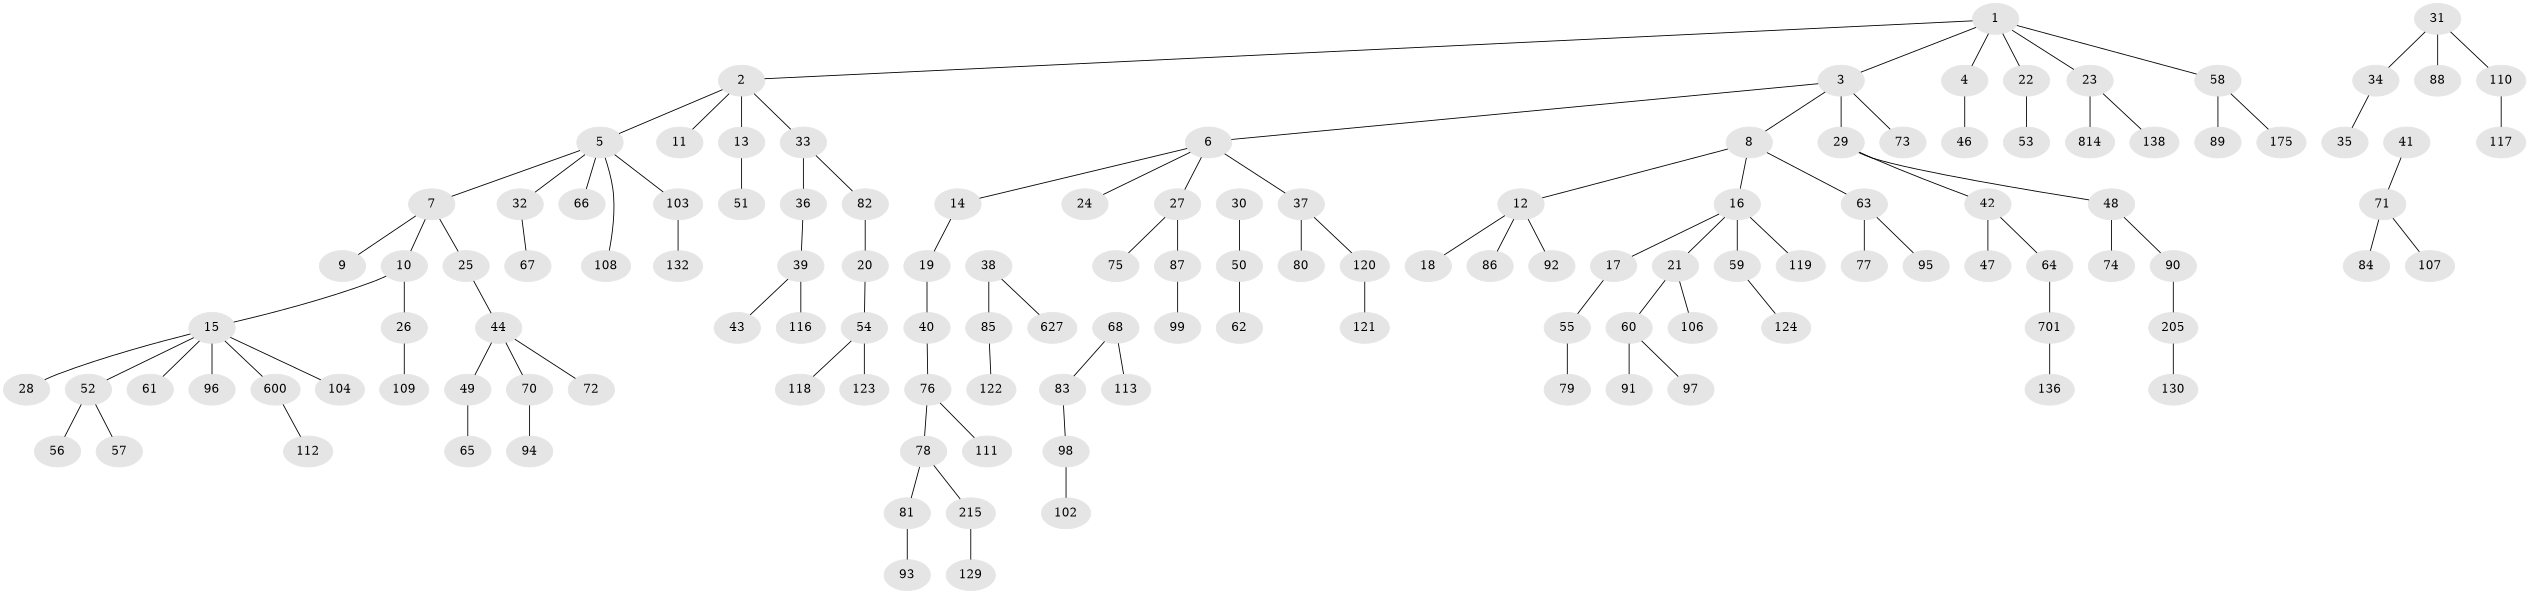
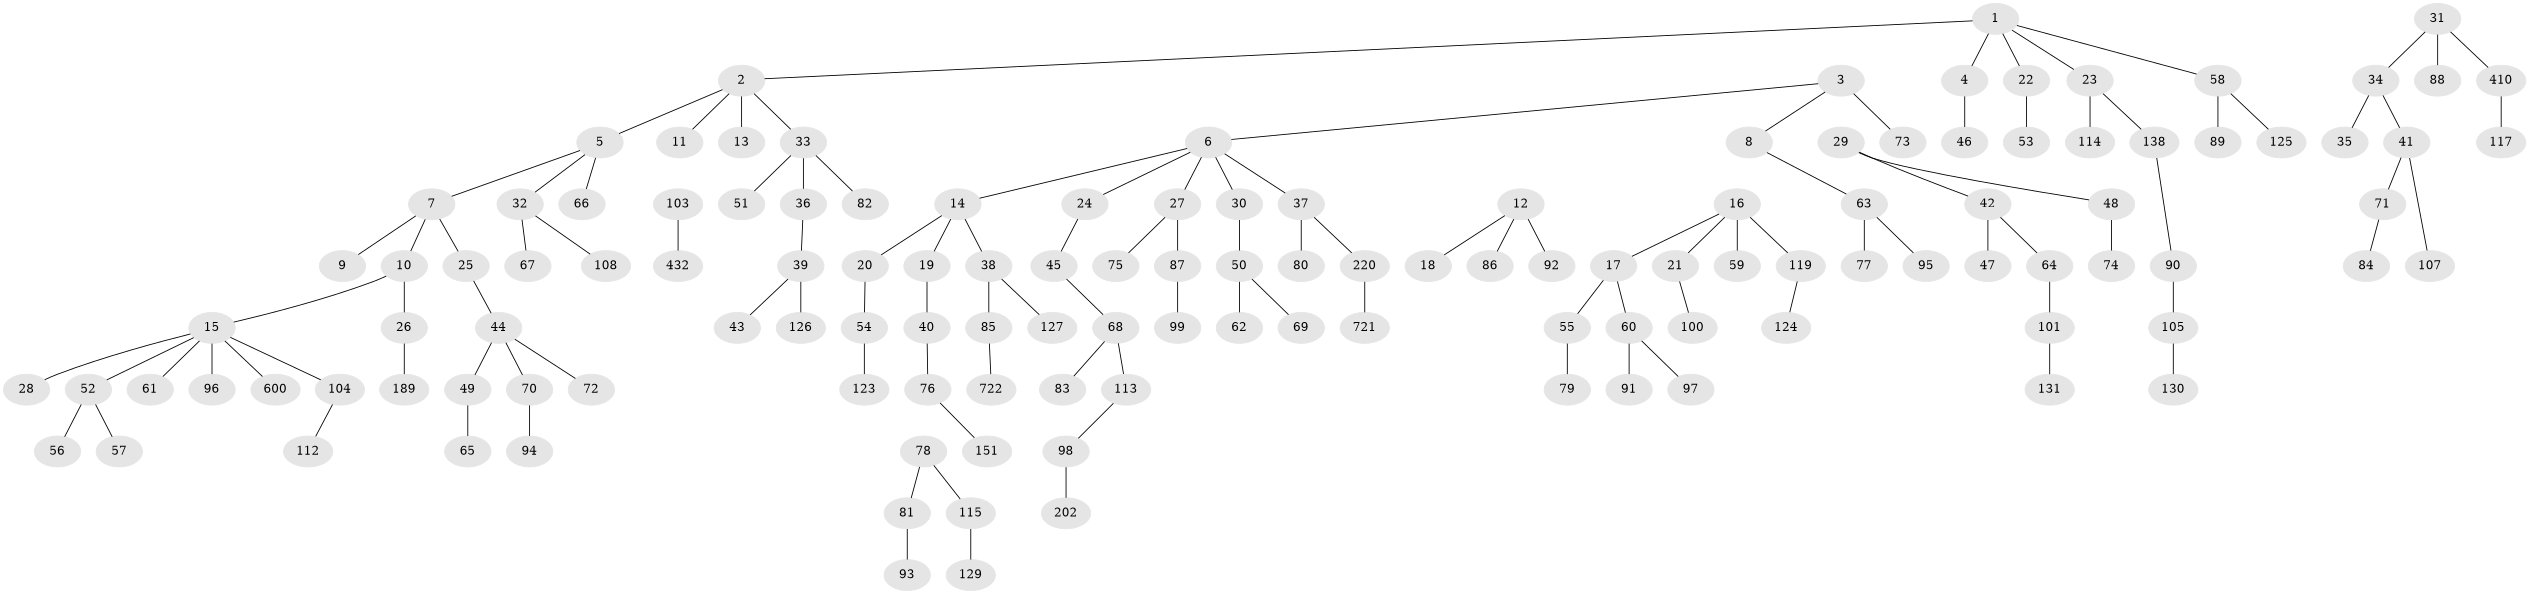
(1918, 50) -> none
(2501, 81) -> (2501, 81)
(1841, 112) -> none
none -> (2391, 112)
(2090, 142) -> (2090, 142)
(2281, 142) -> (2281, 142)
(639, 173) -> none
(742, 173) -> (773, 173)
none -> (1224, 173)
(1635, 173) -> none
(1743, 173) -> none
(614, 204) -> (563, 235)
(865, 235) -> (911, 235)
none -> (973, 235)
(2142, 235) -> (2164, 204)
(2406, 235) -> (2418, 204)
(678, 266) -> (678, 266)
none -> (1054, 266)
(1365, 266) -> (1365, 266)
(1652, 297) -> (1621, 297)
(1762, 297) -> (1794, 297)
(801, 328) -> (801, 328)
(1052, 328) -> (1052, 328)
none -> (1301, 328)
(1365, 328) -> (1365, 328)
(1693, 328) -> (1693, 328)
(2050, 328) -> (2050, 328)
(2173, 328) -> (2173, 328)
(404, 390) -> (404, 390)
(800, 390) -> none
(991, 390) -> (991, 390)
(2050, 390) -> (2050, 390)
(292, 421) -> (324, 420)
(926, 421) -> none
(1064, 421) -> (1096, 421)
(987, 451) -> (987, 451)
(971, 513) -> (971, 513)
(1066, 513) -> (1066, 513)
